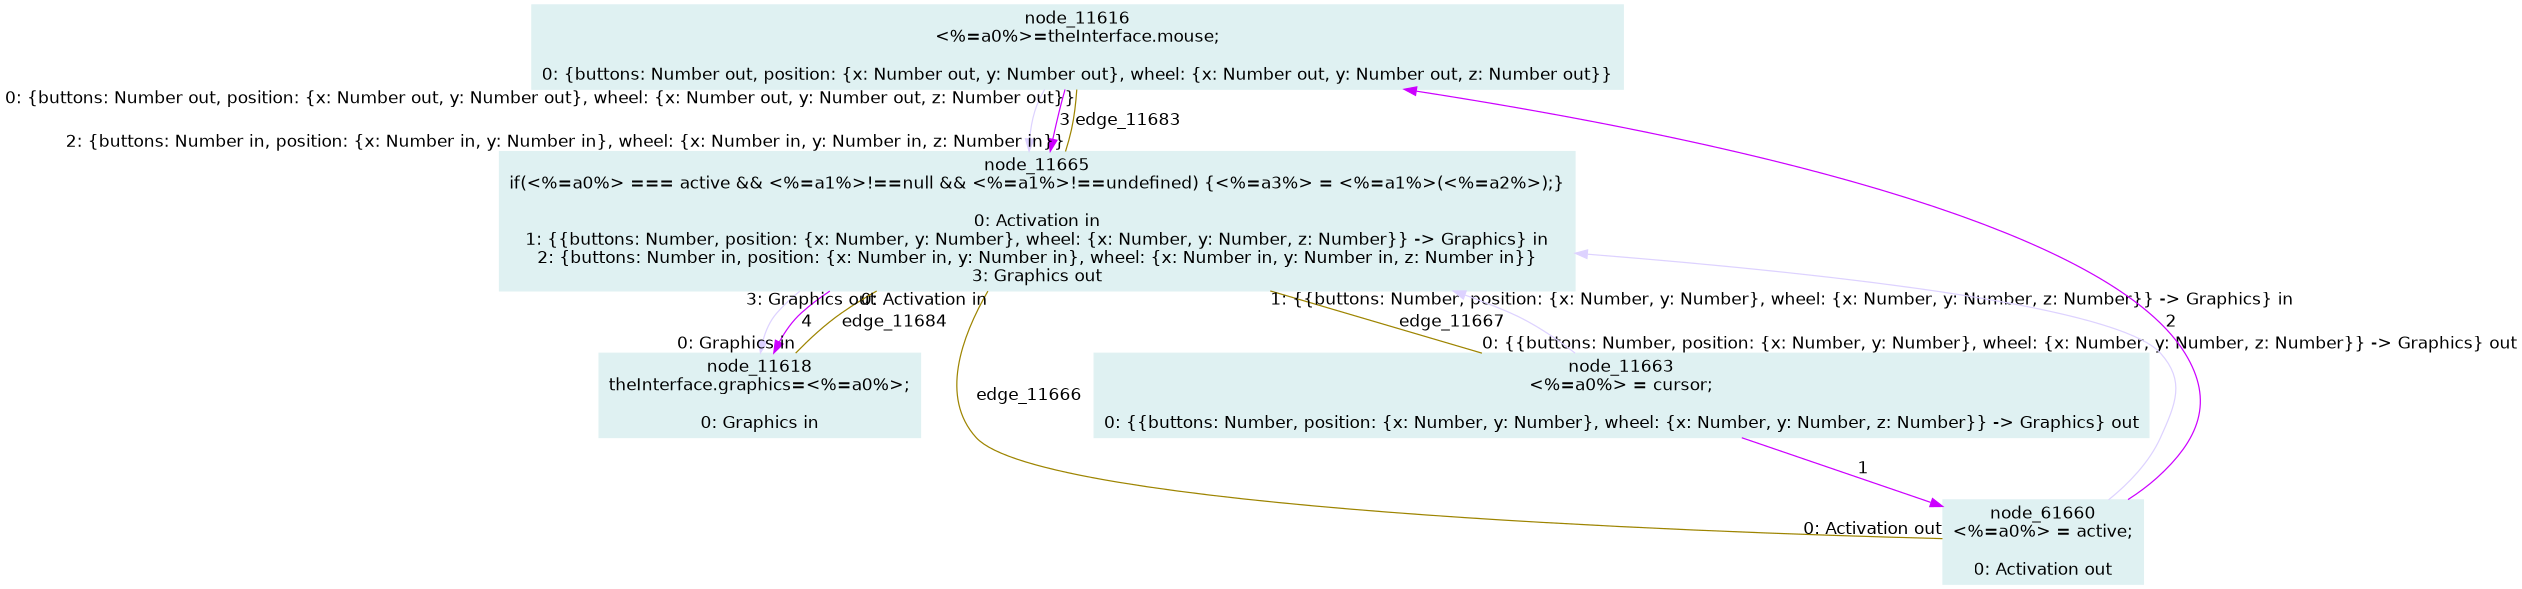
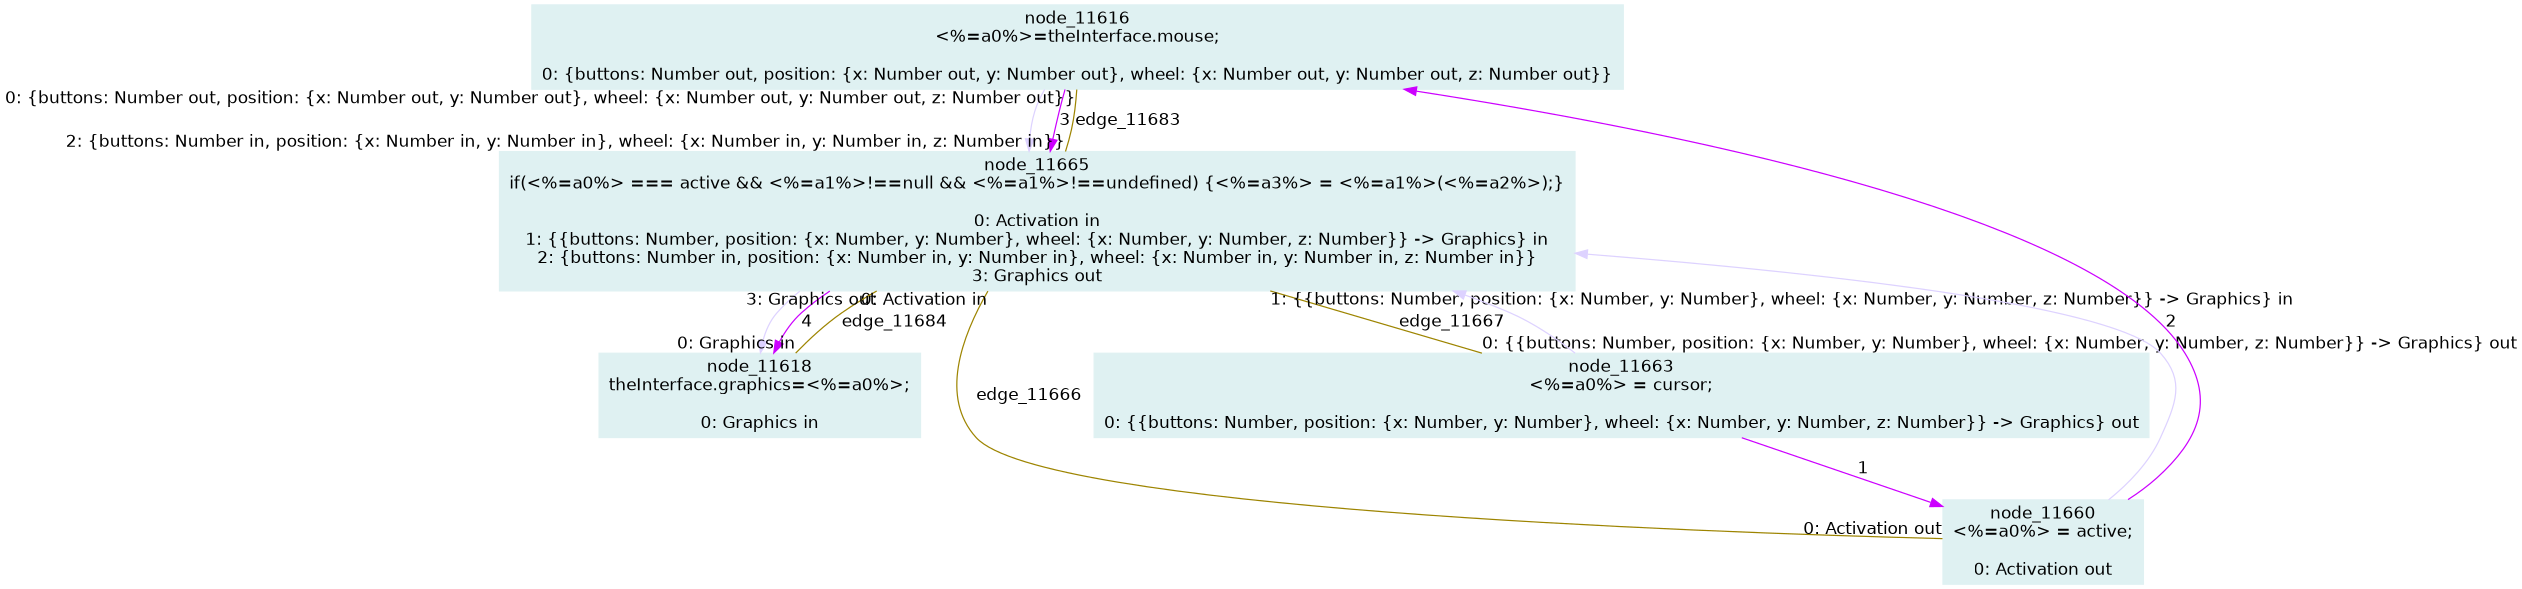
(2043, 542) -> (2043, 542)
